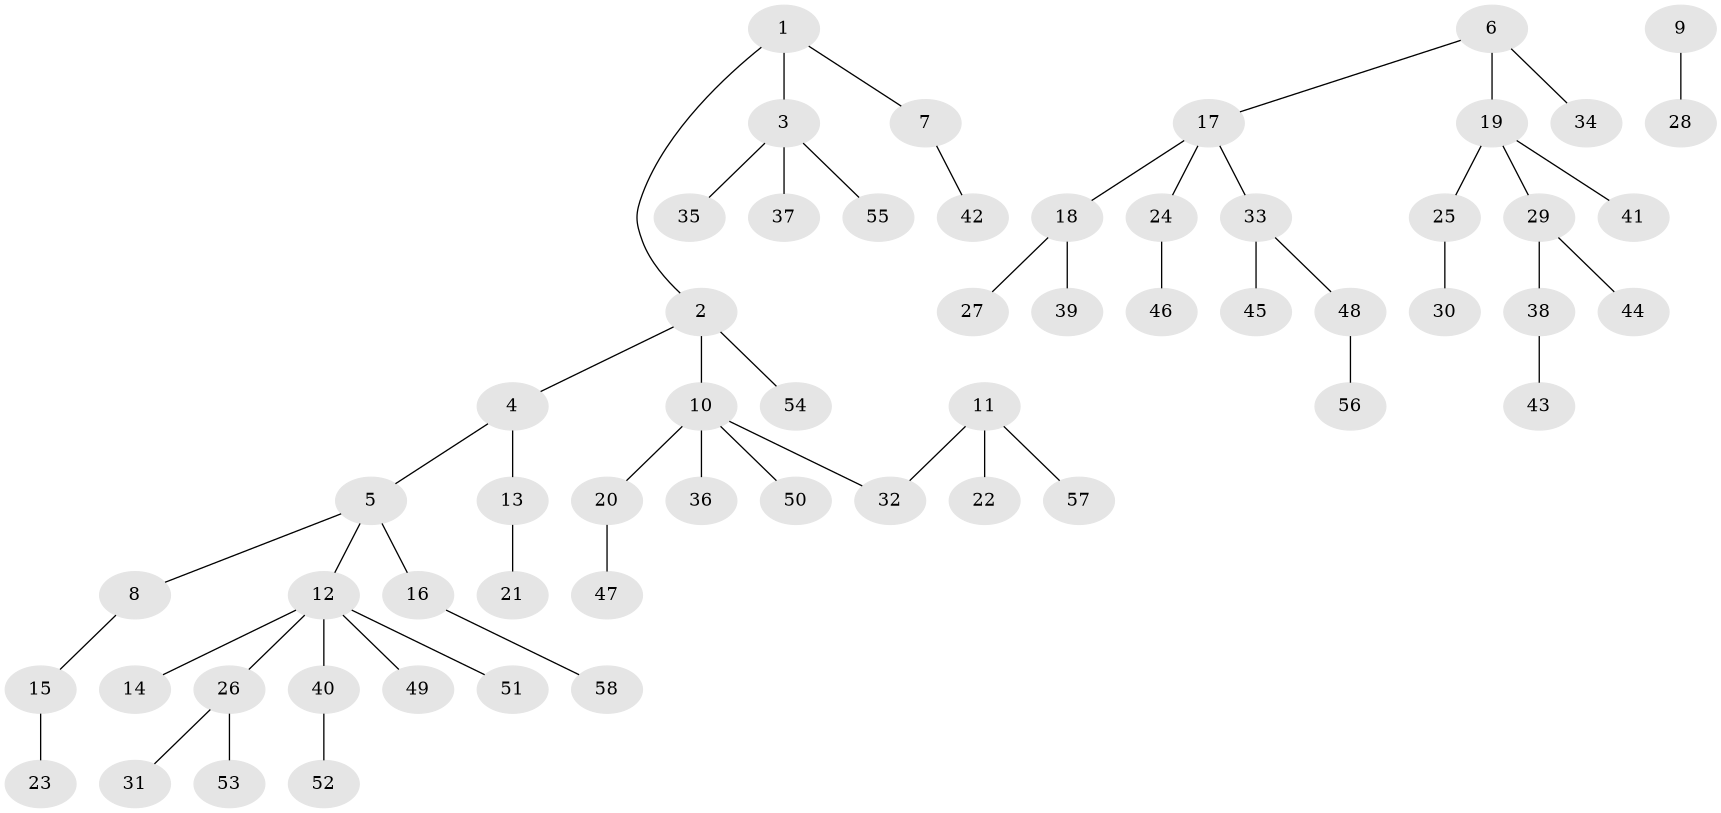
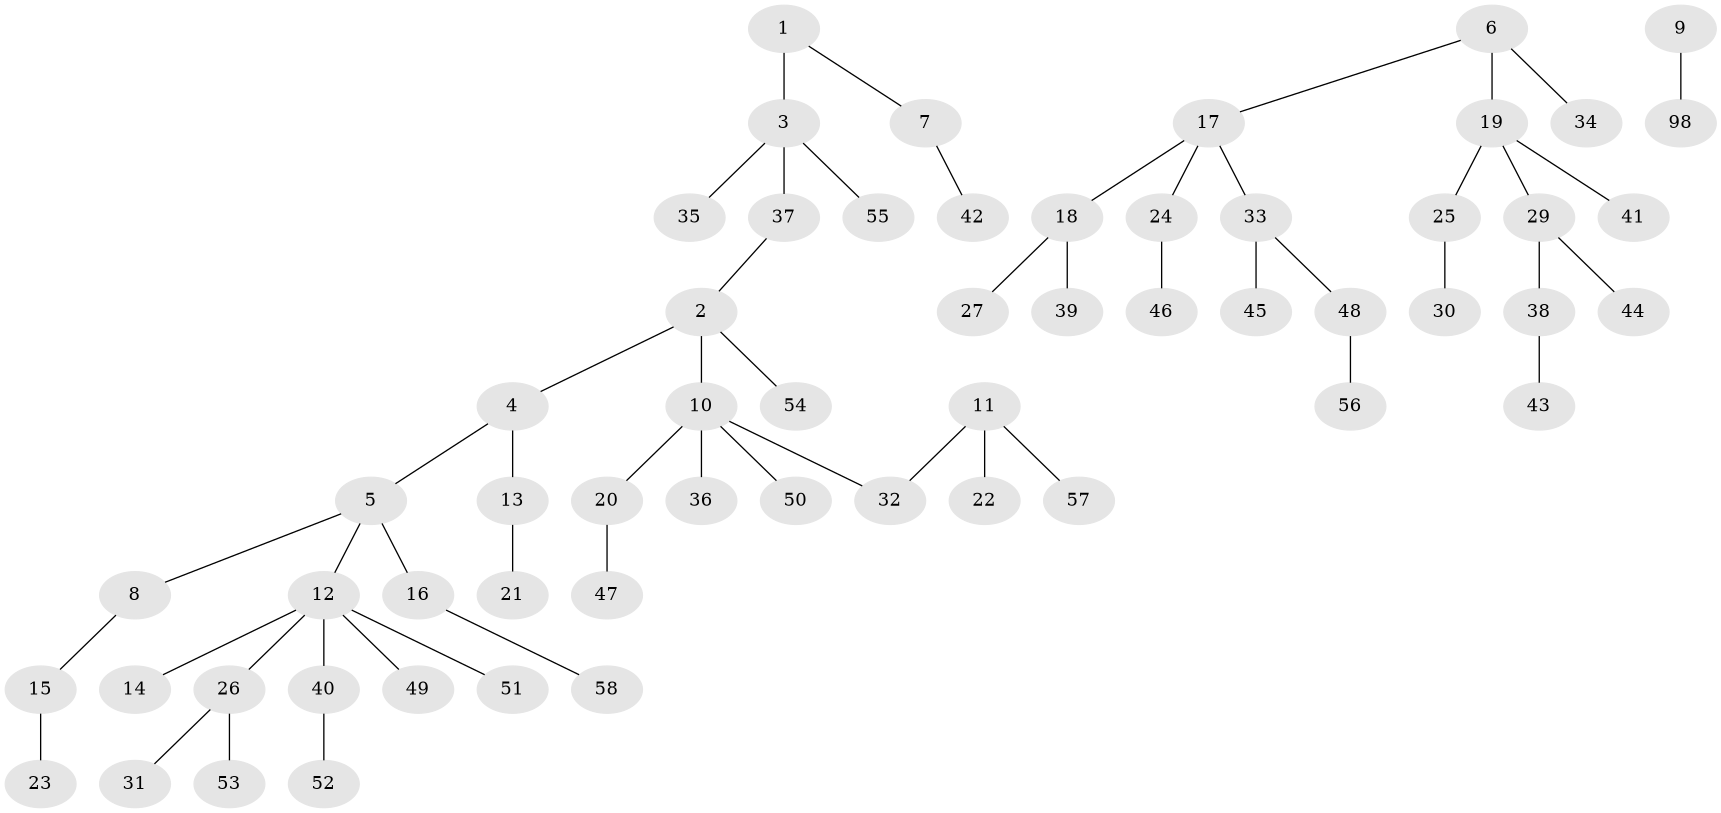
(1681, 123) -> (1681, 123)
(660, 159) -> (743, 265)
